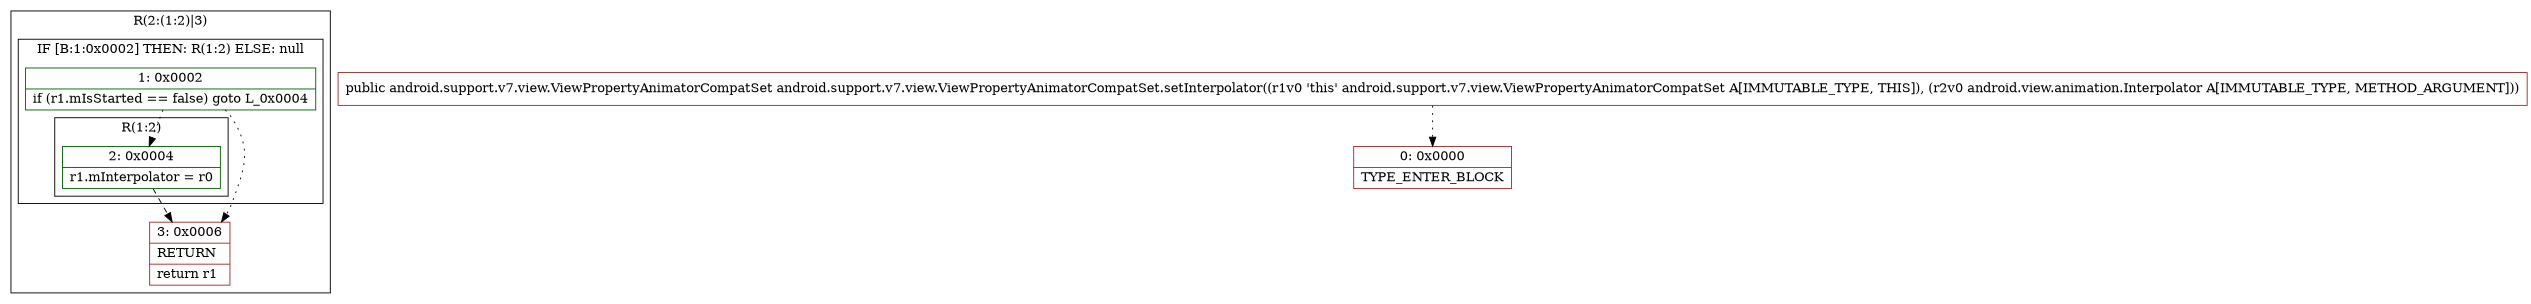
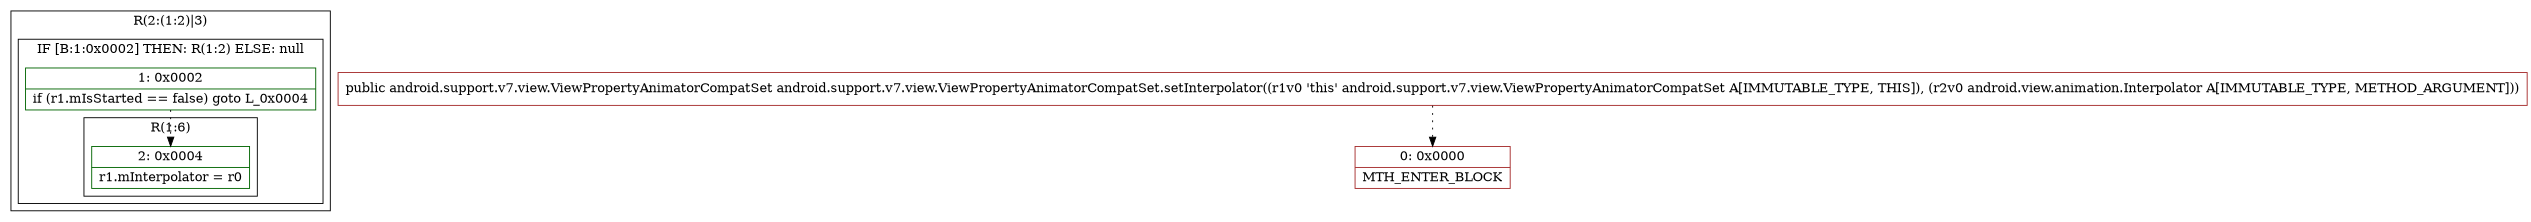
(141, 128) -> (171, 128)
(1433, 177) -> (1433, 177)
(190, 254) -> none
